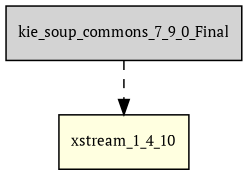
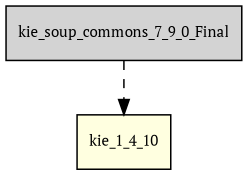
(124, 142) -> (124, 142)
